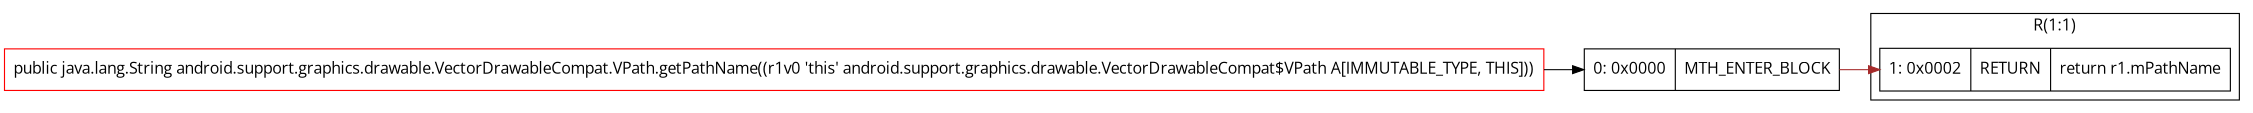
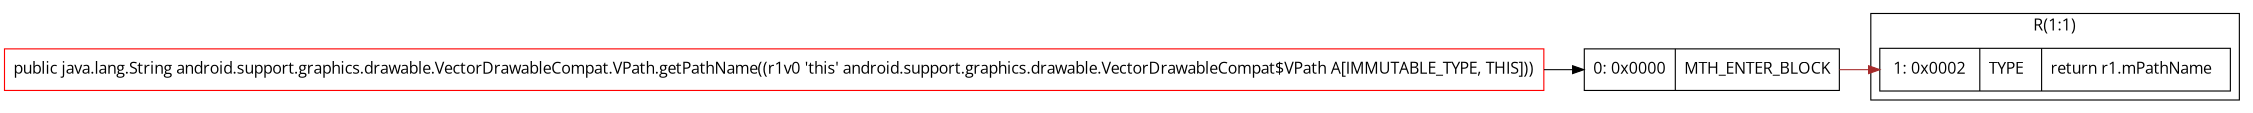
(2011, 69) -> (2006, 69)
